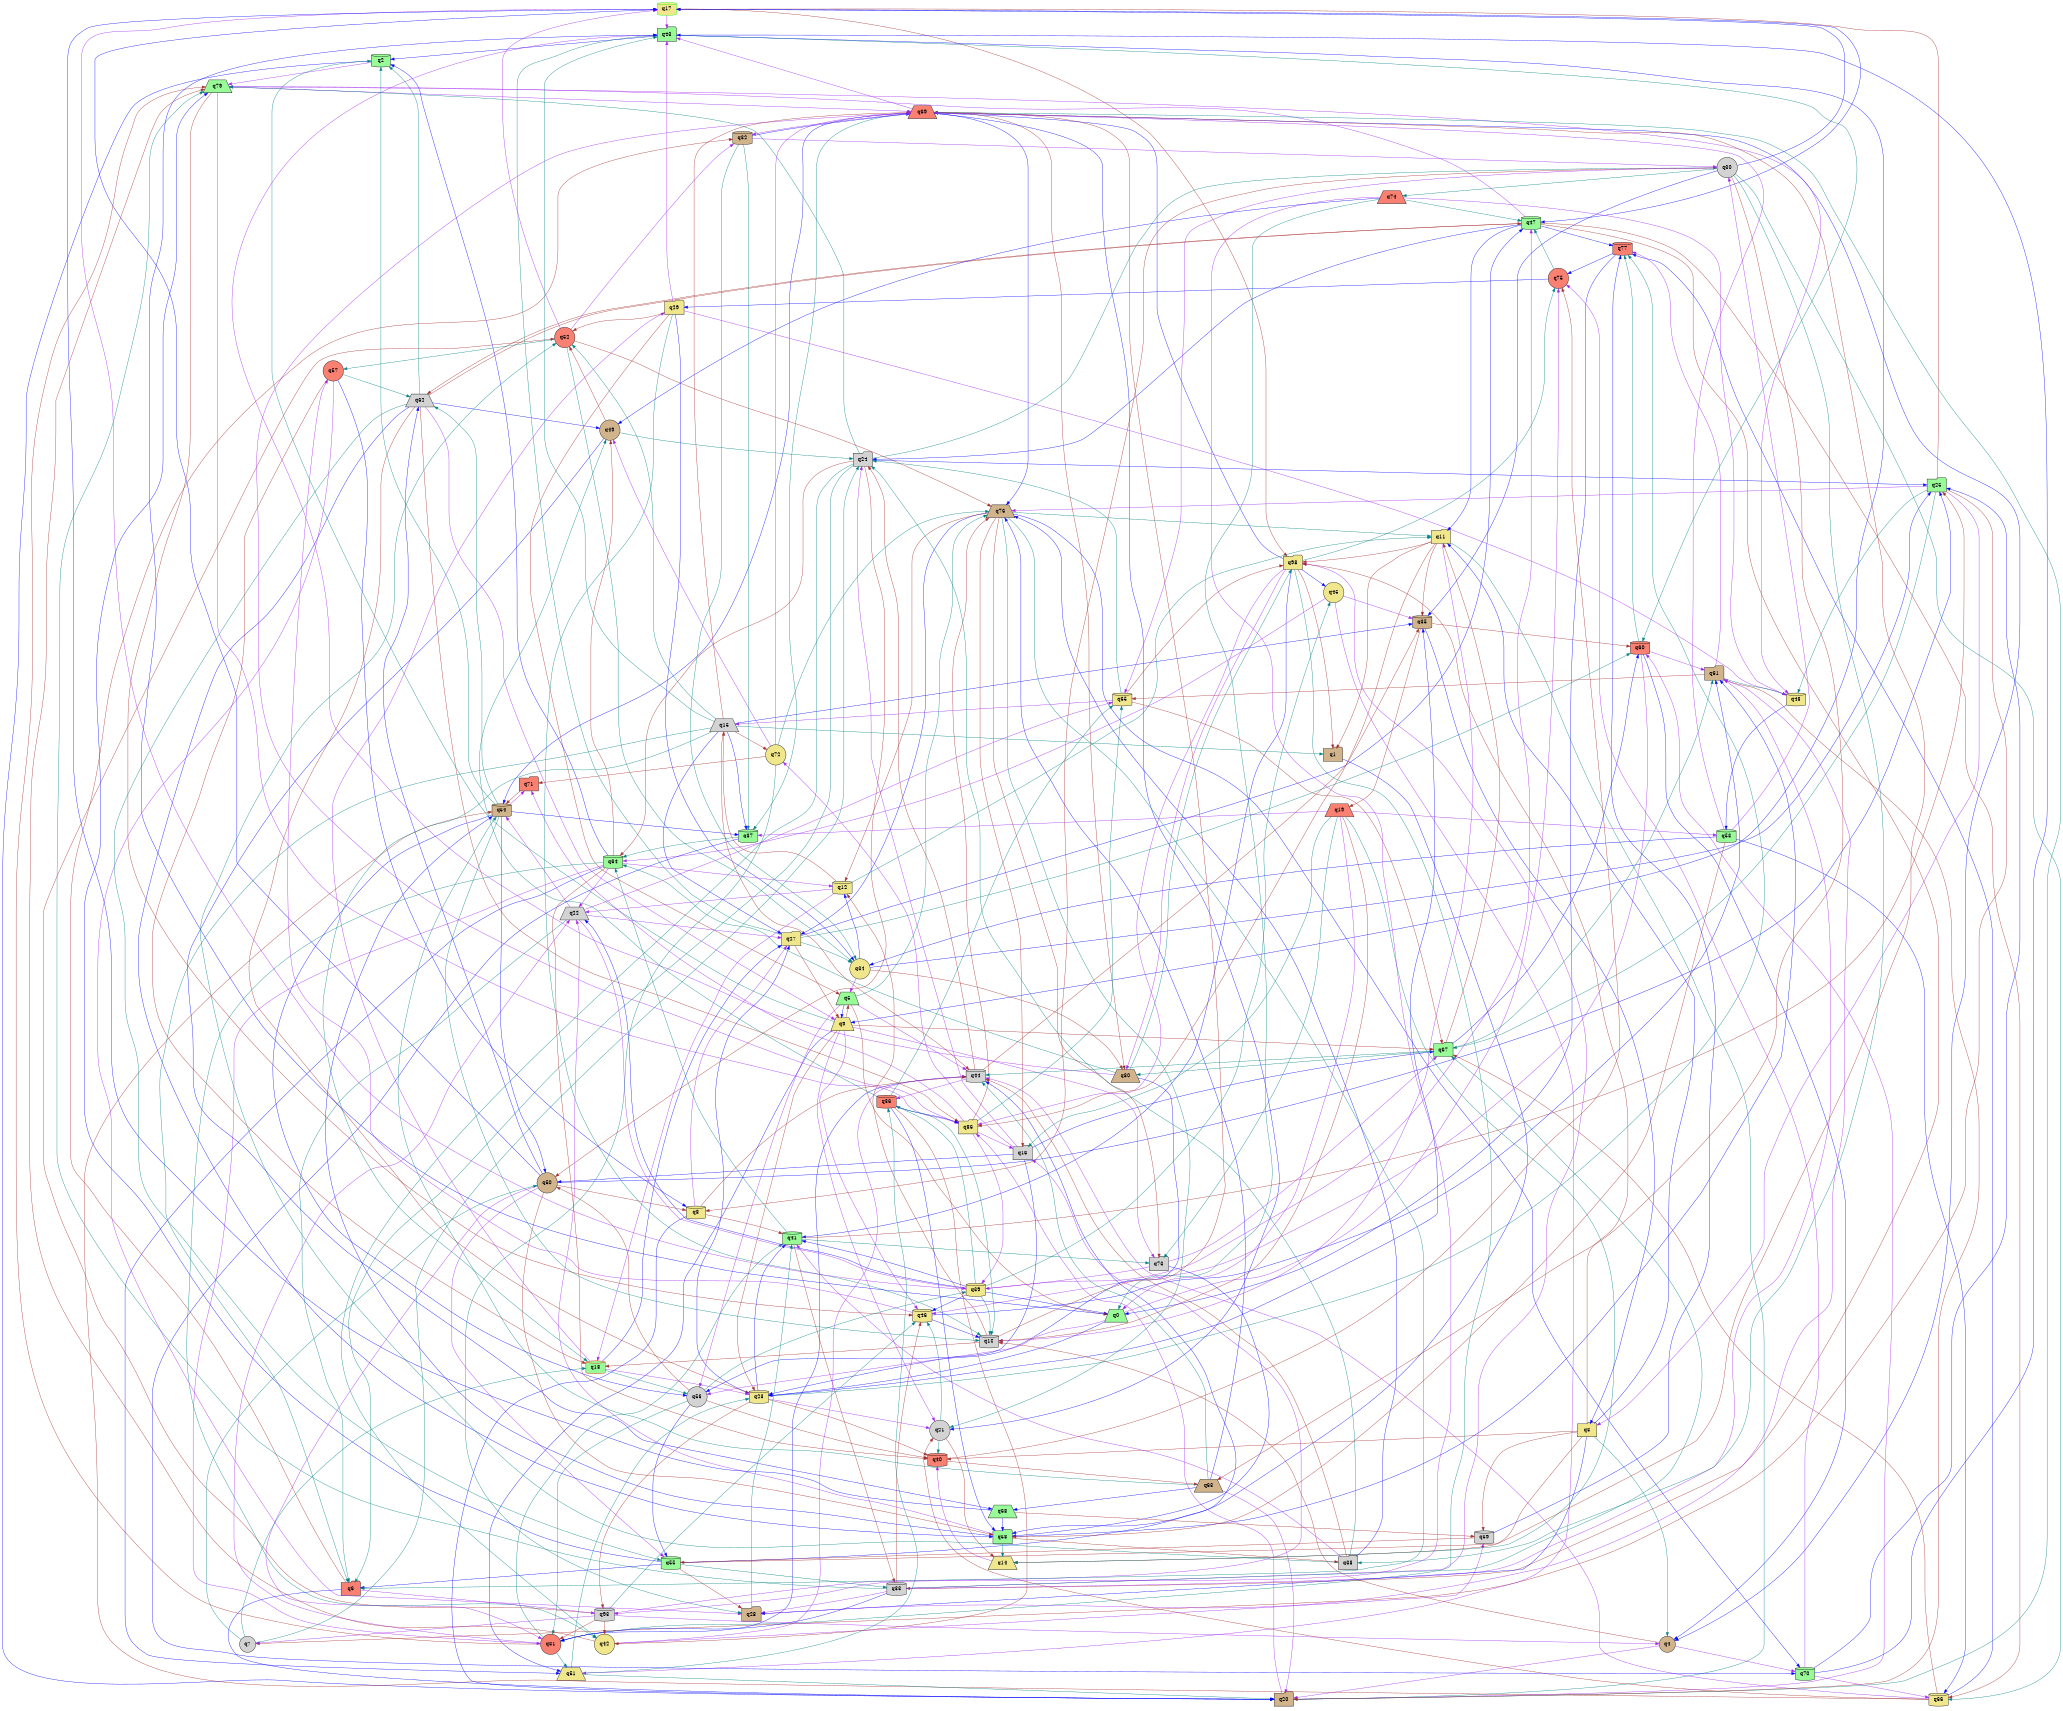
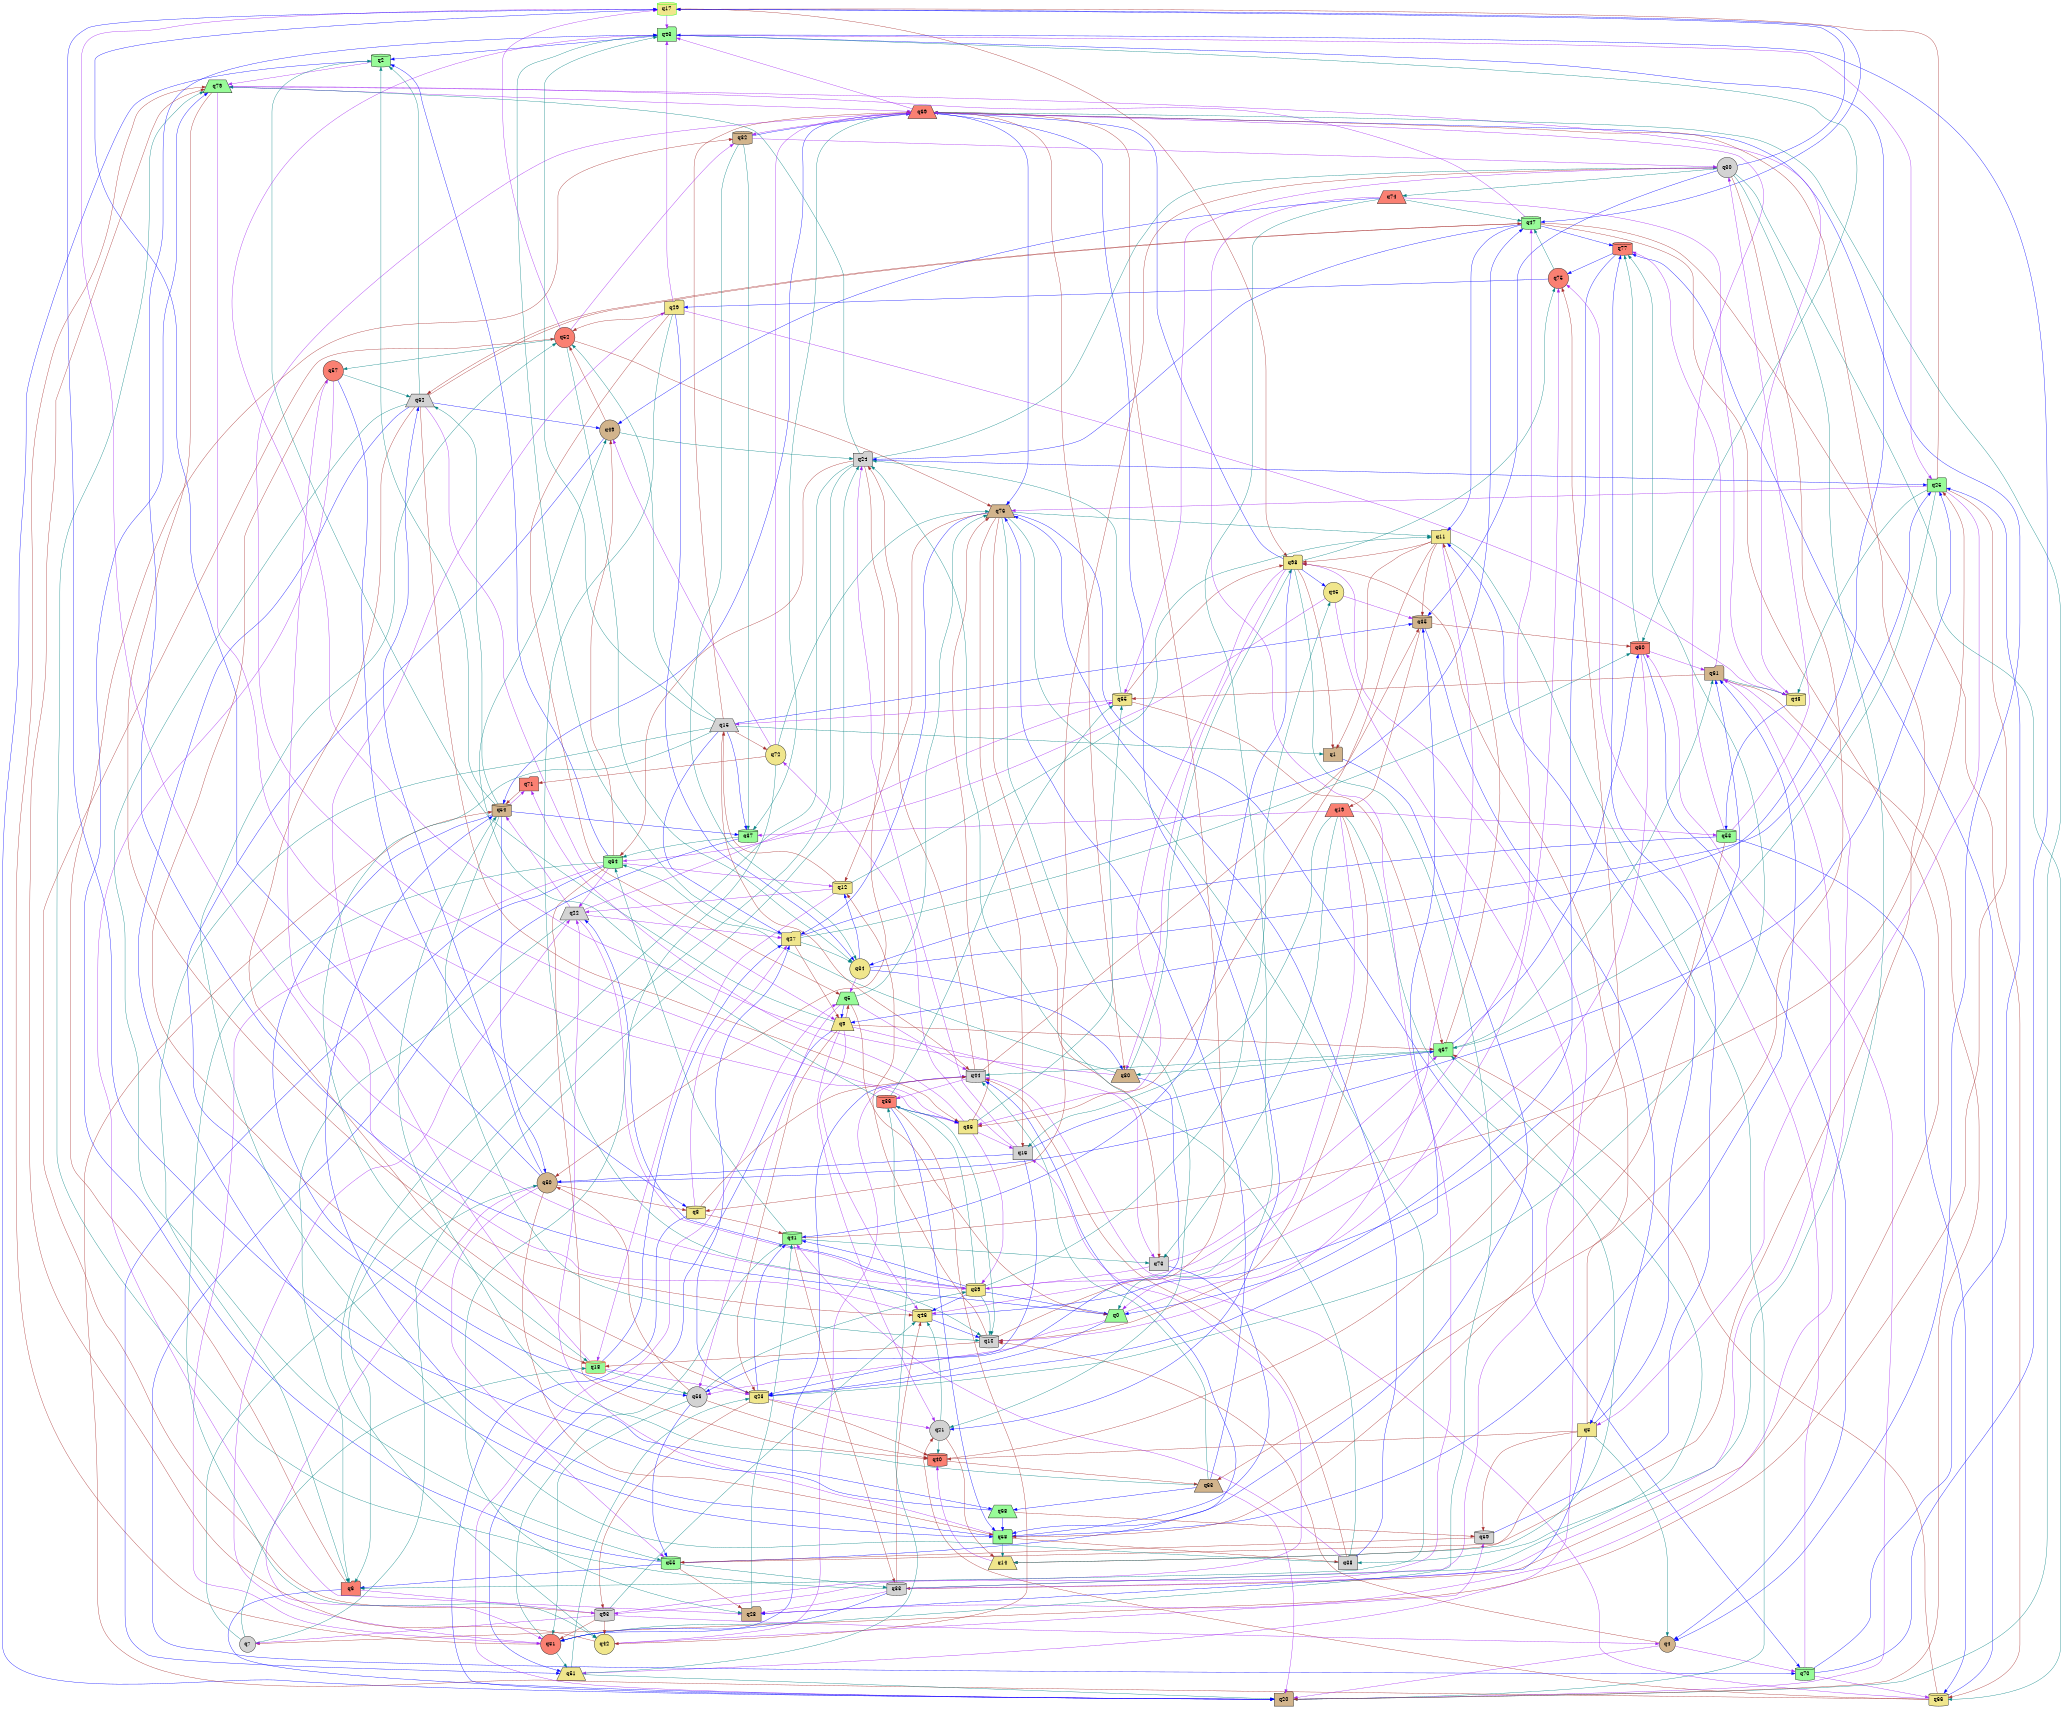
none -> (1478, 43)
(1006, 996) -> (1006, 996)
(1178, 1399) -> (485, 1658)
